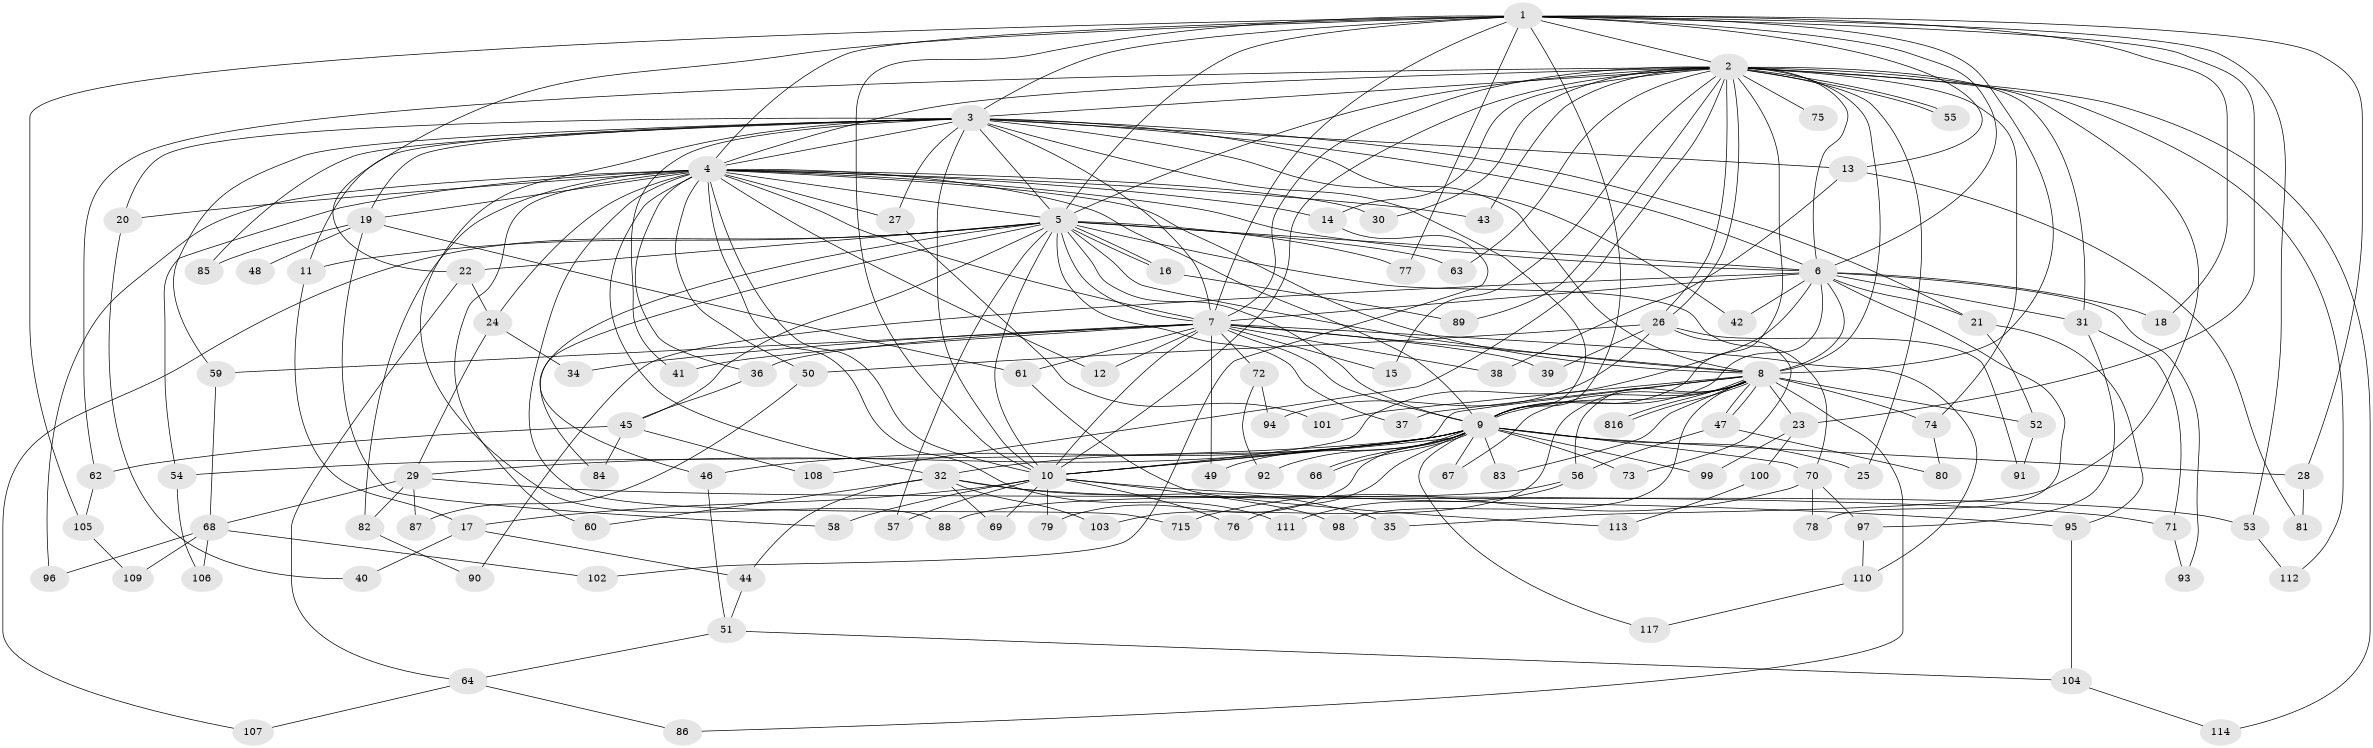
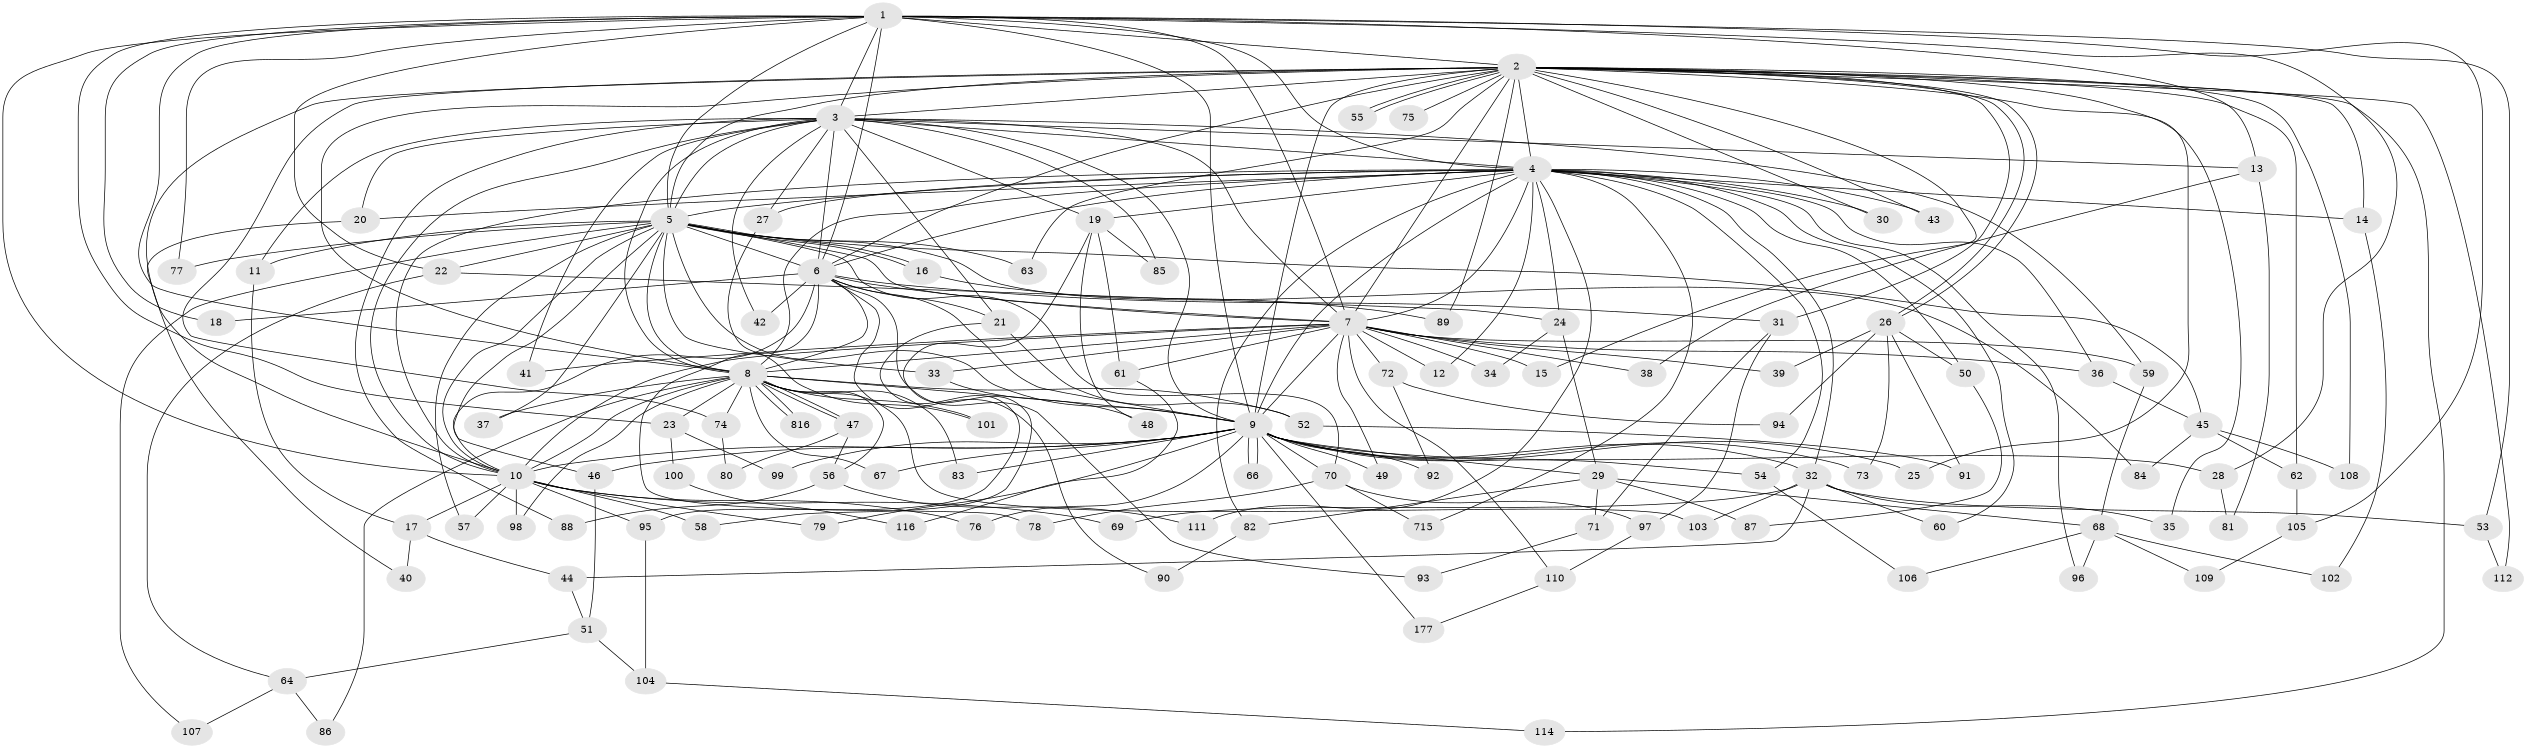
none -> (934, 374)
(1618, 528) -> (906, 528)
(1650, 630) -> (1424, 630)
